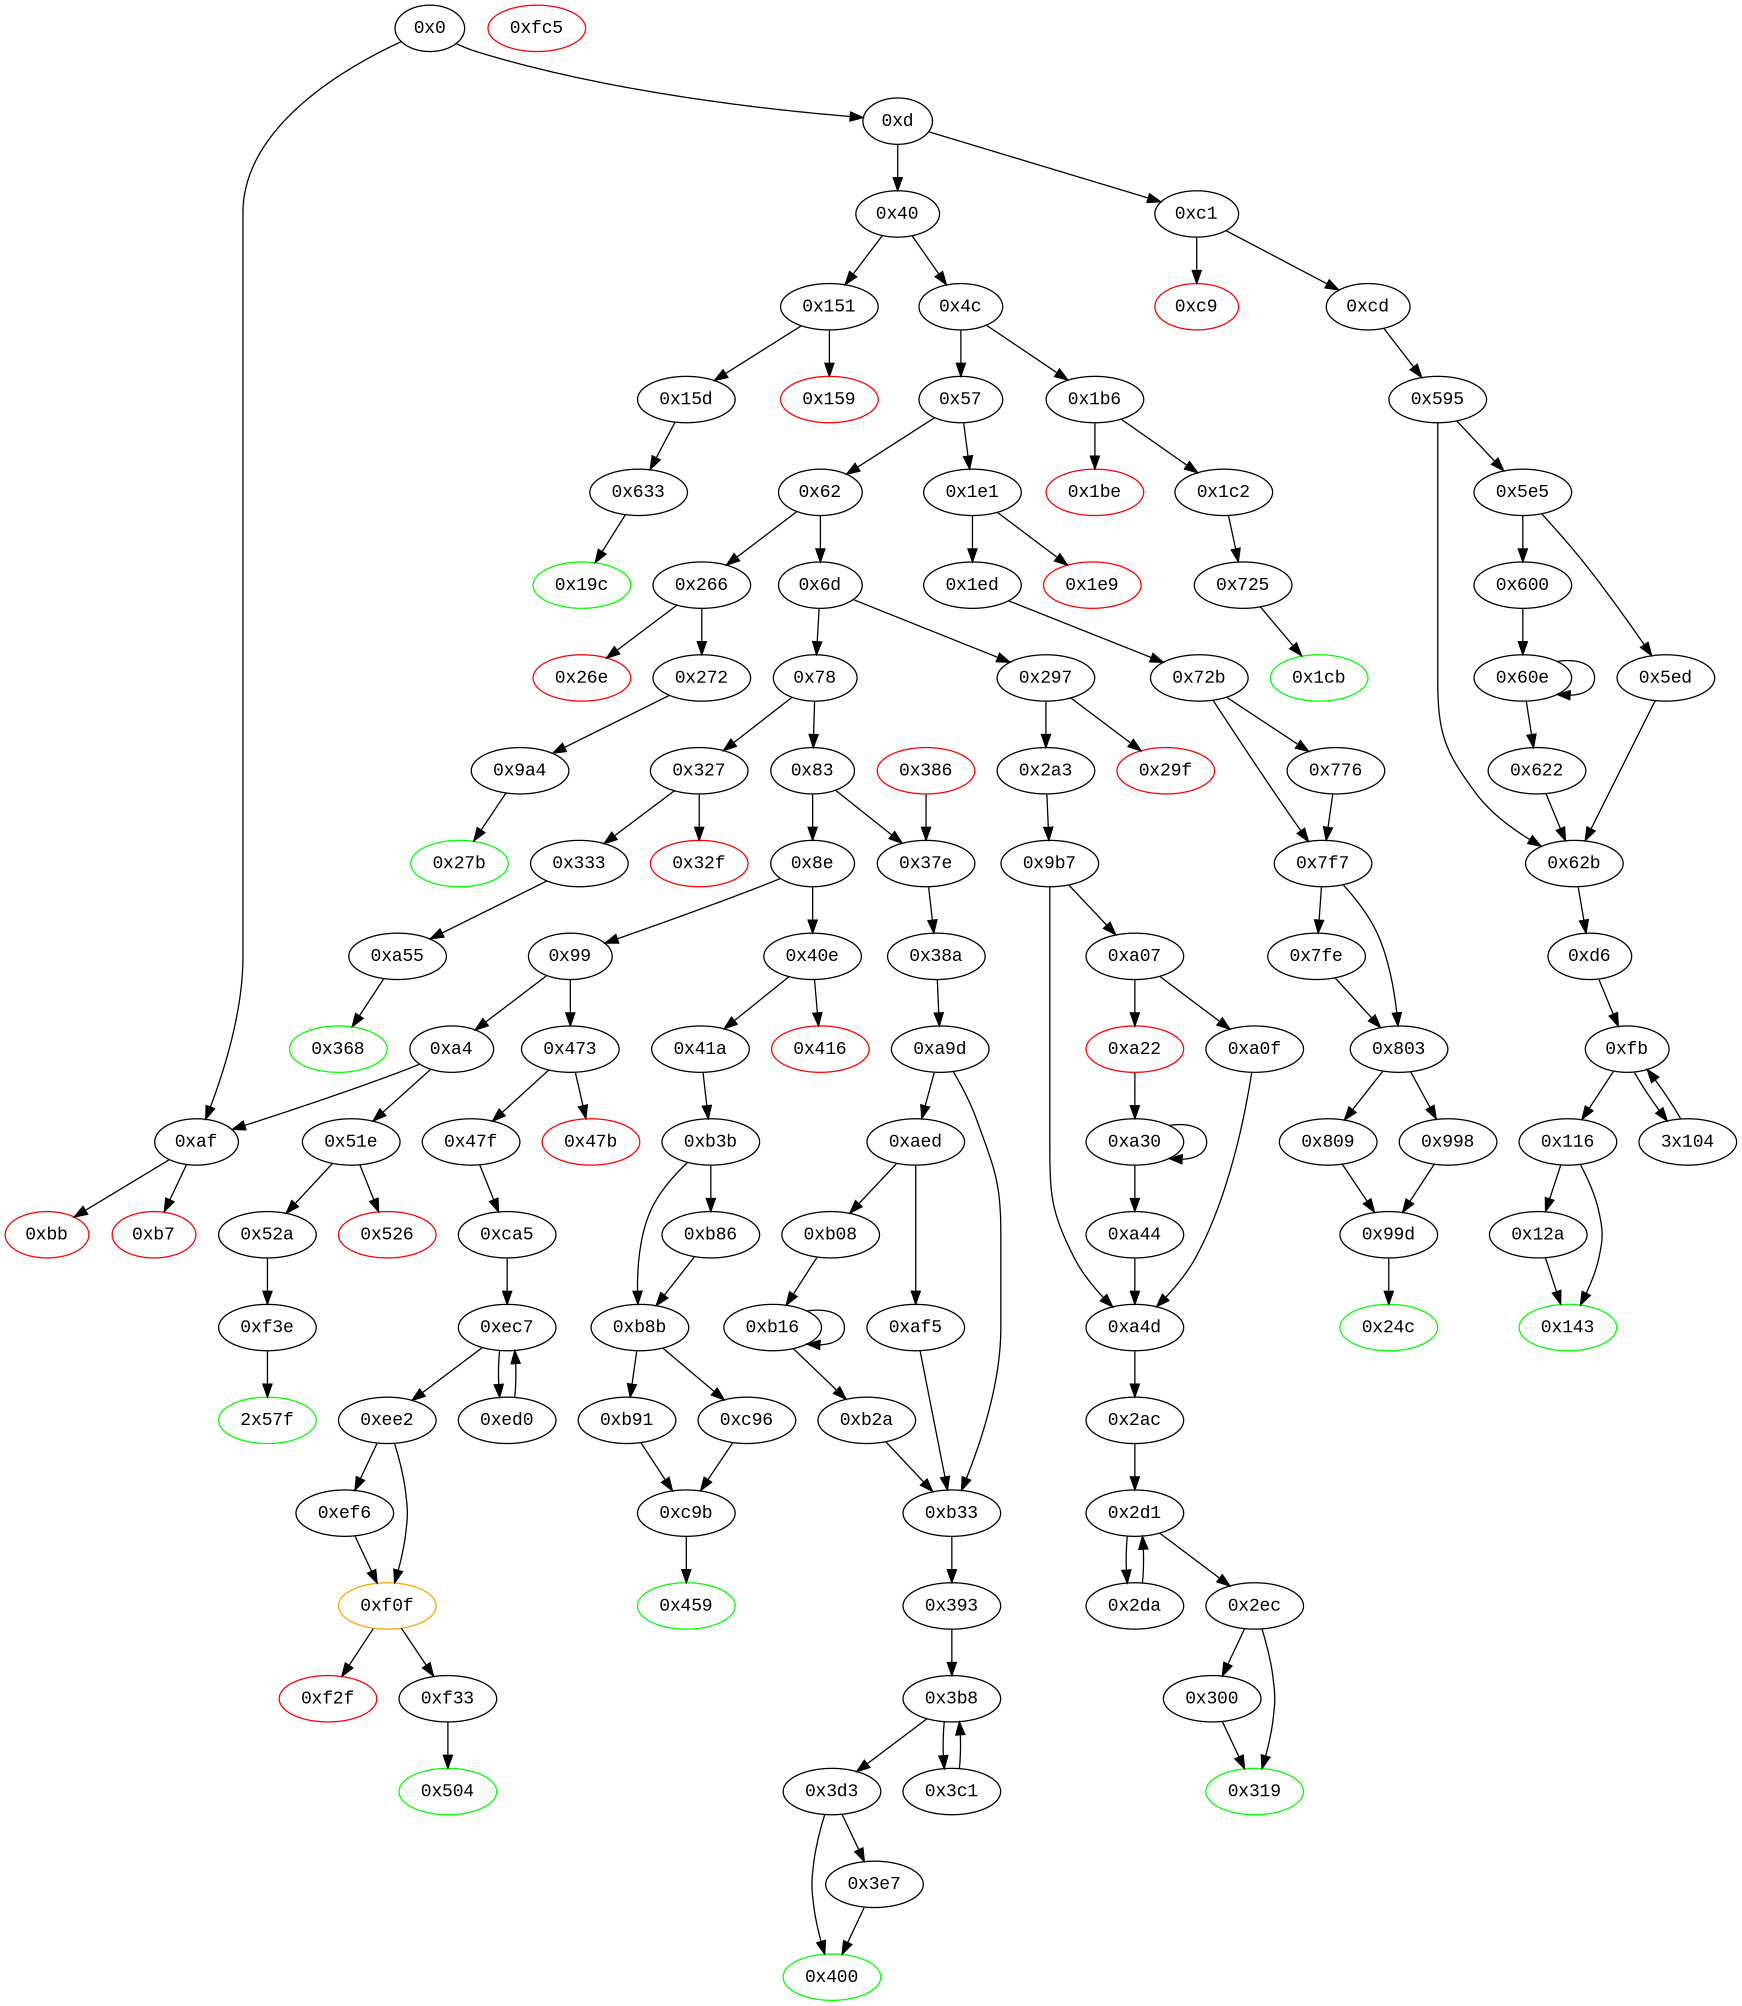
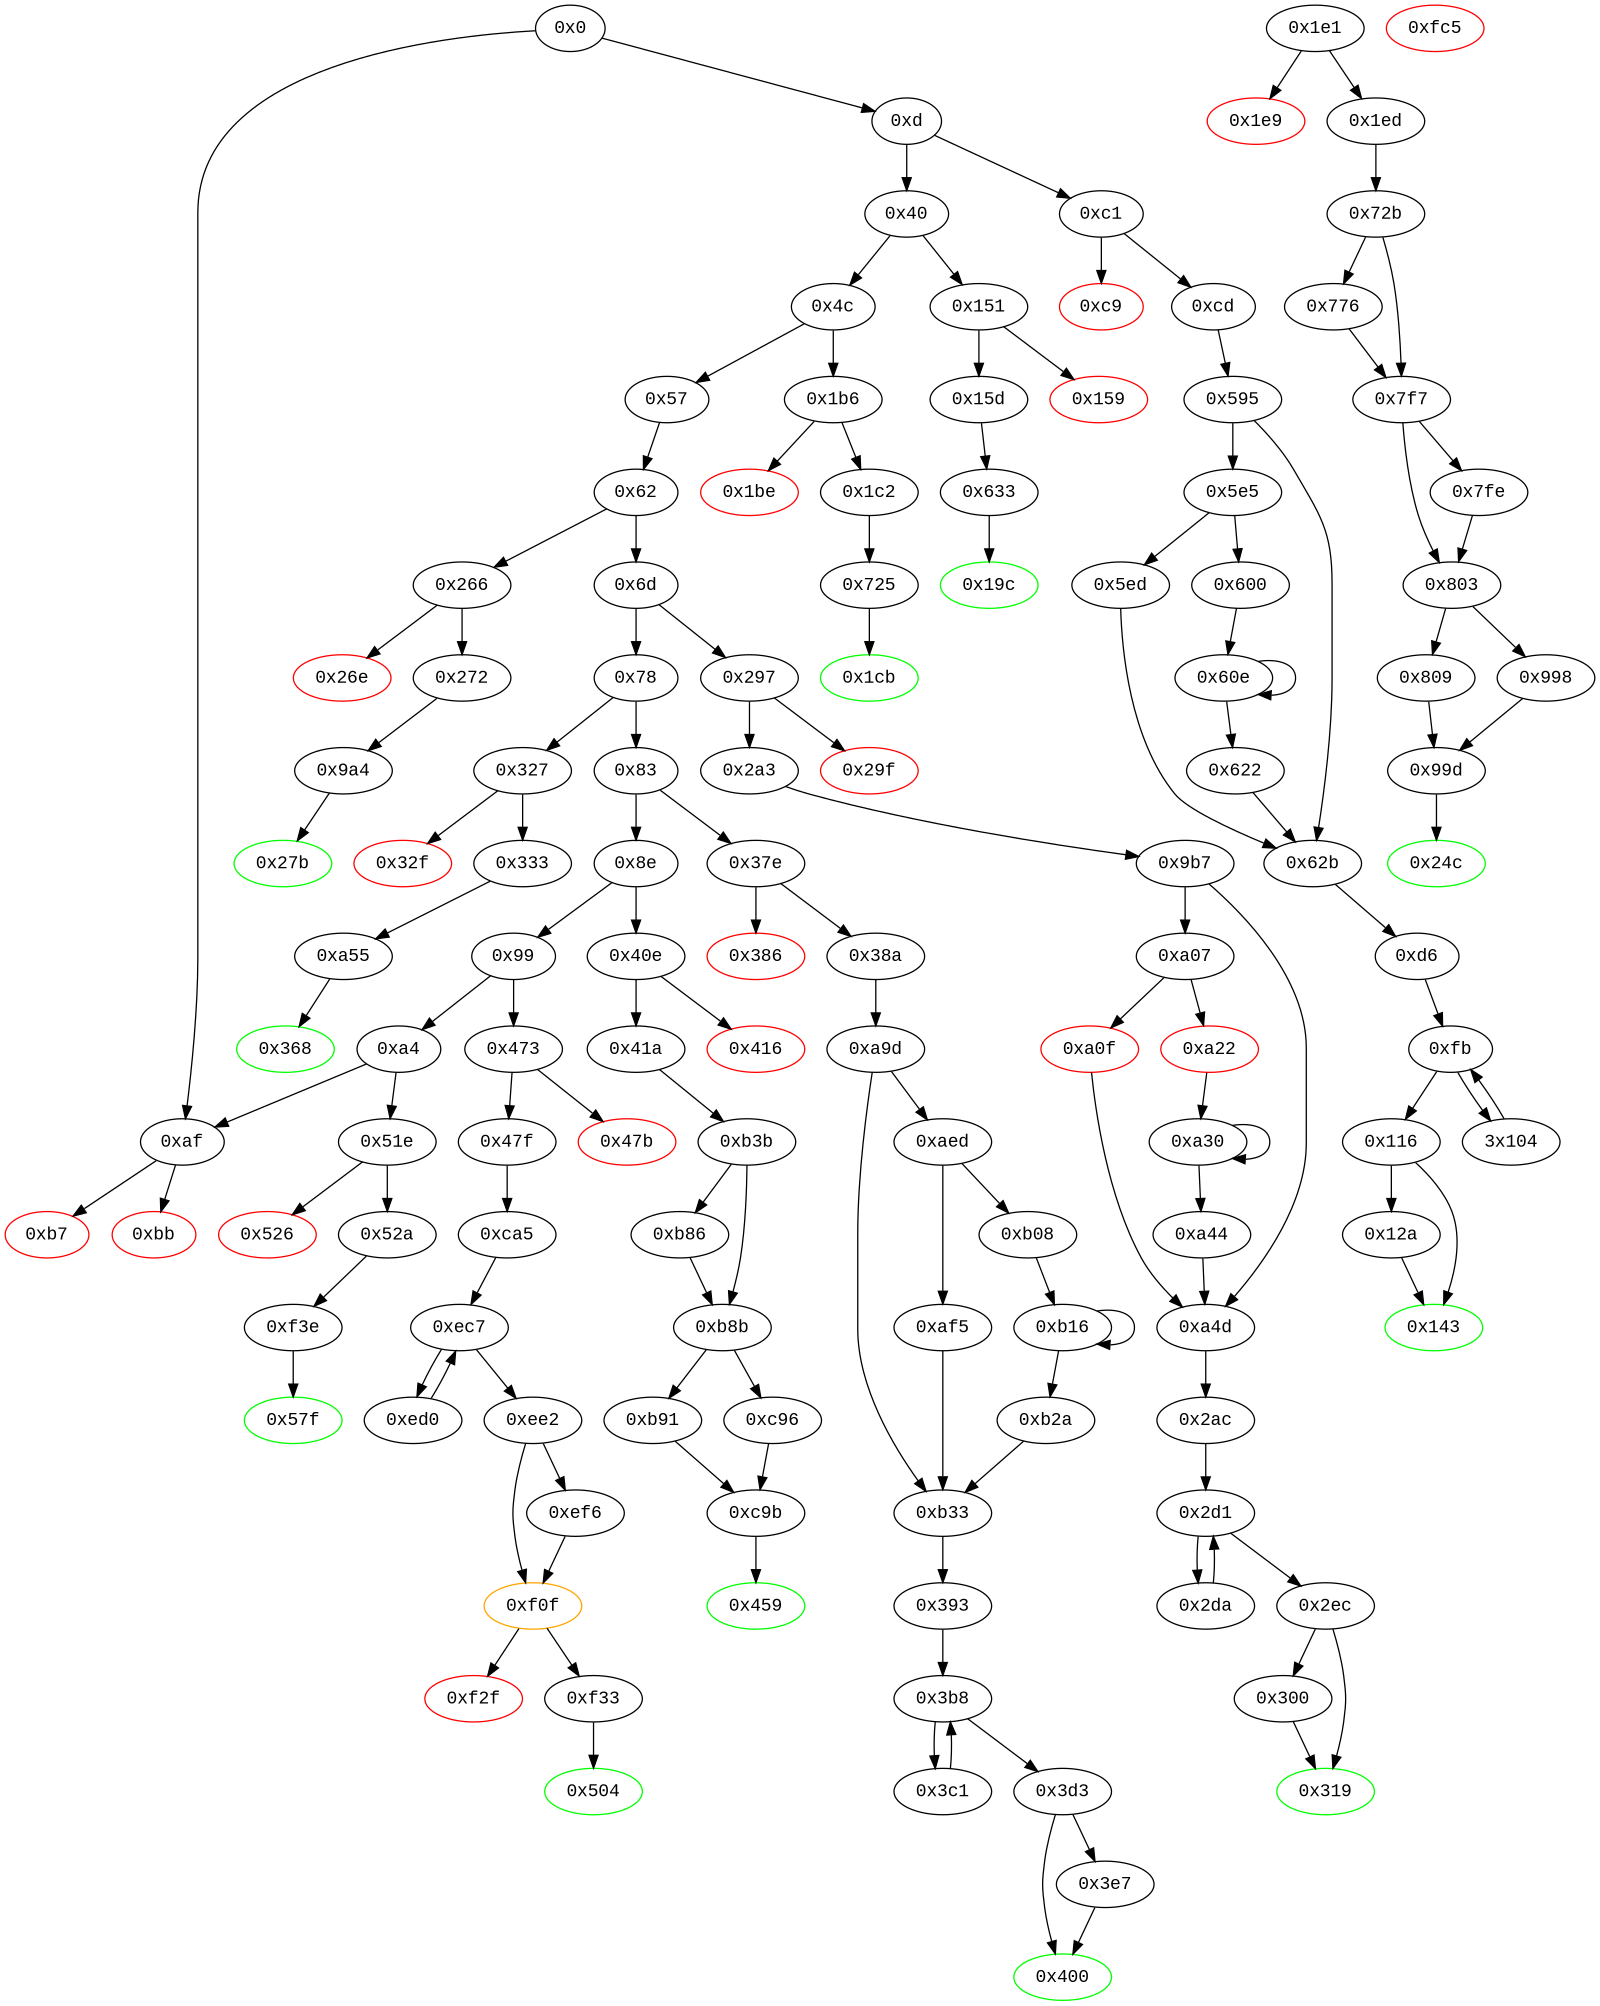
(966, 440) -> none
(926, 811) -> (756, 904)
(1255, 1049) -> (1090, 1049)
(267, 1420) -> (293, 1420)
